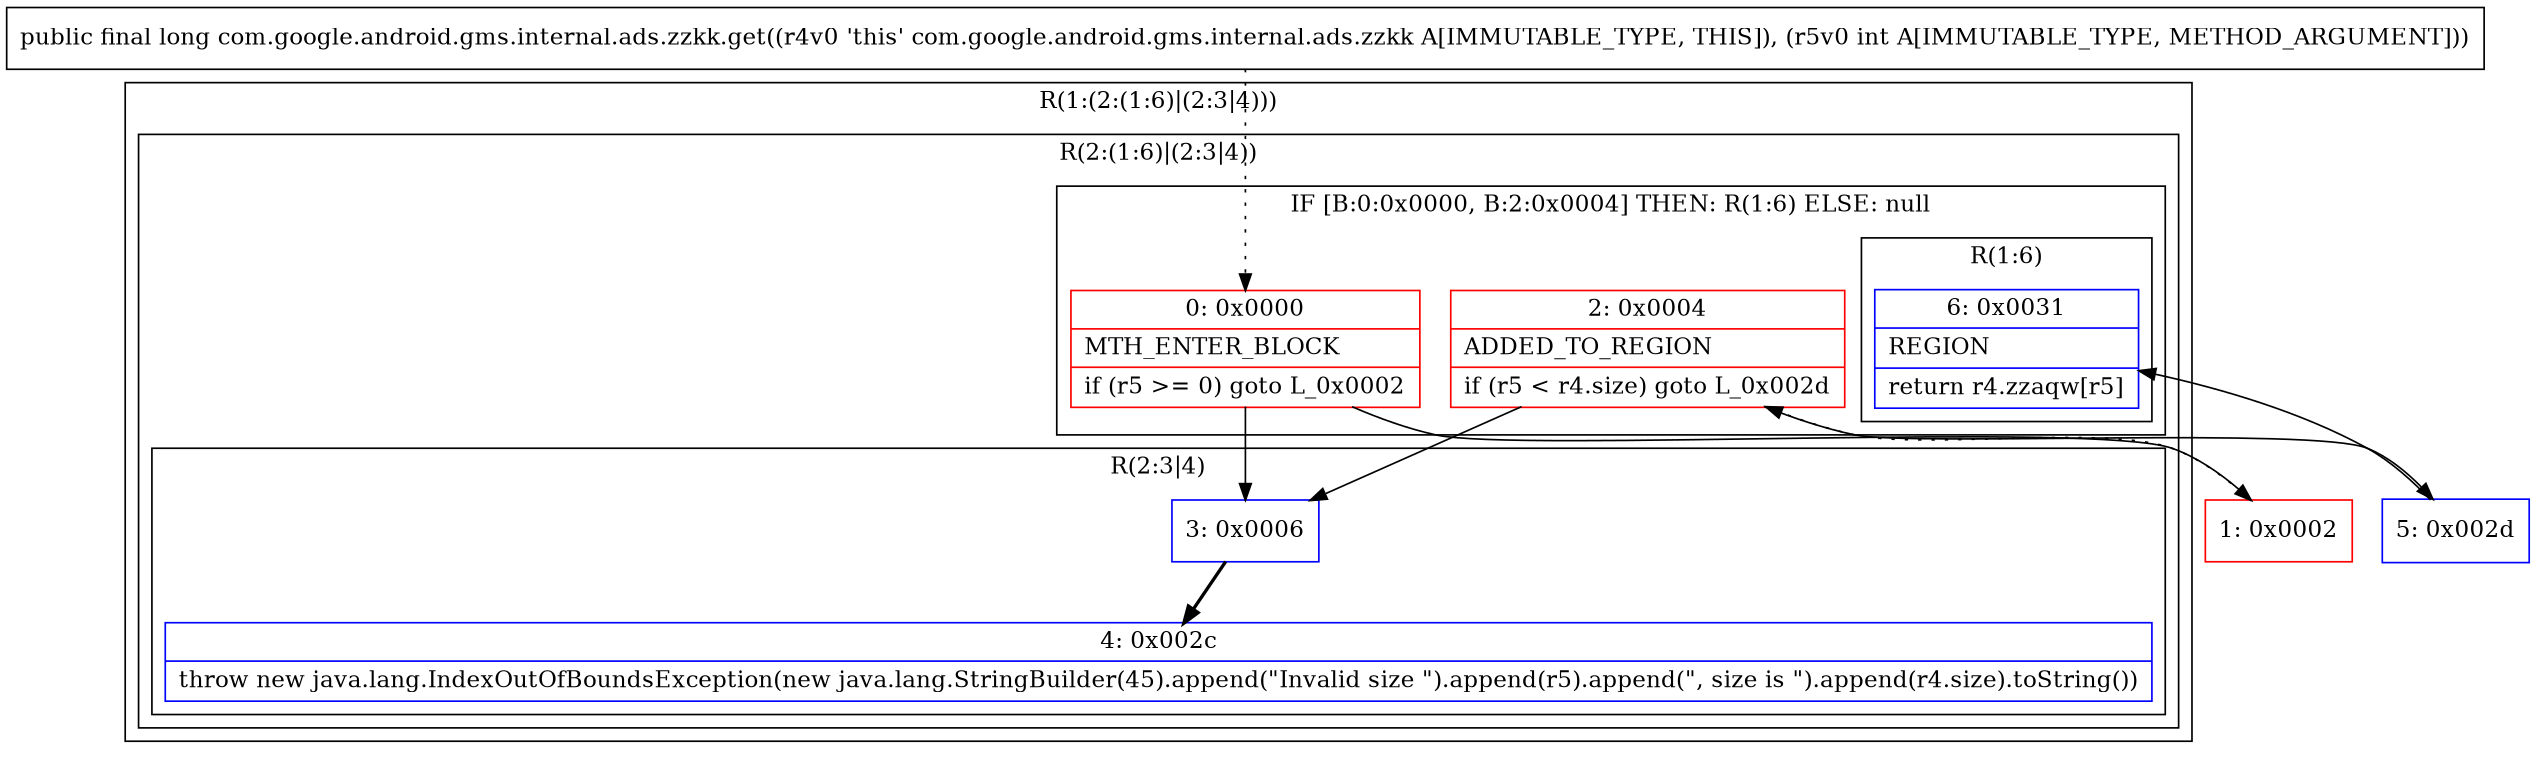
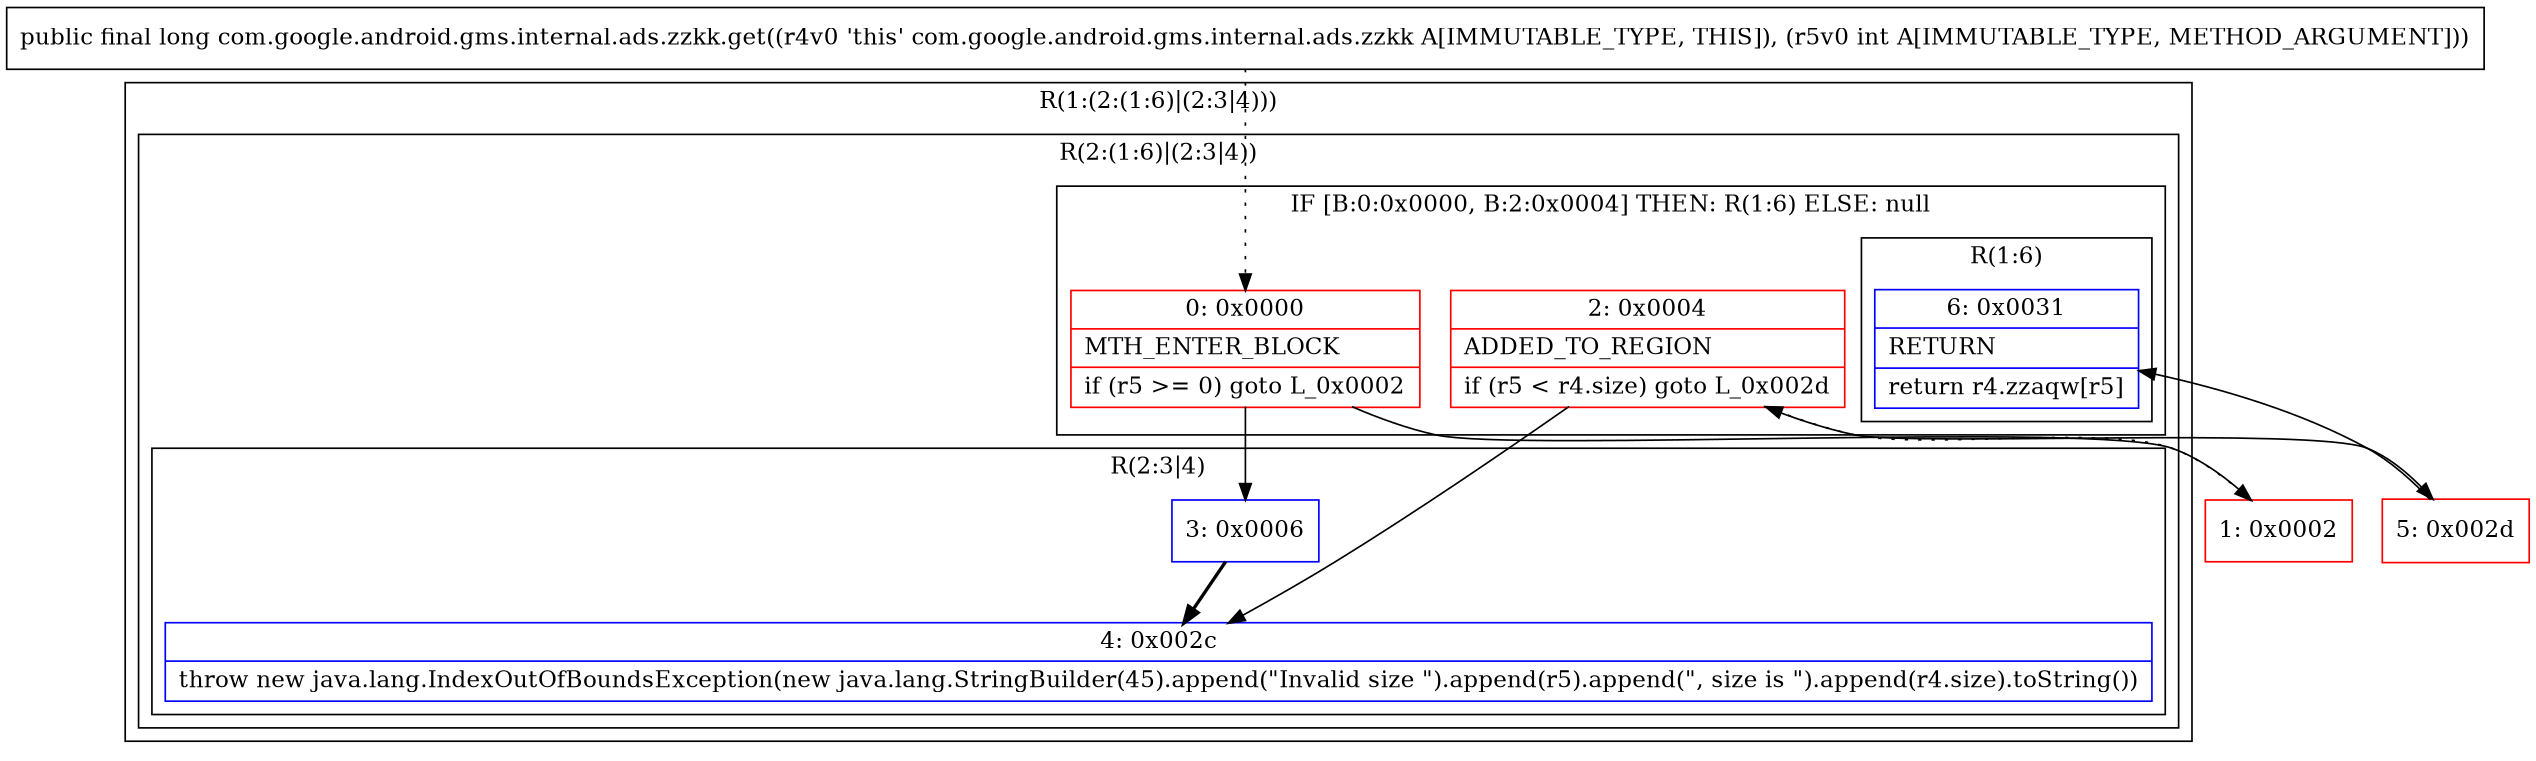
(1939, 347) -> (1942, 347)
(1404, 459) -> (1409, 515)
(2456, 531) -> (2456, 531)
